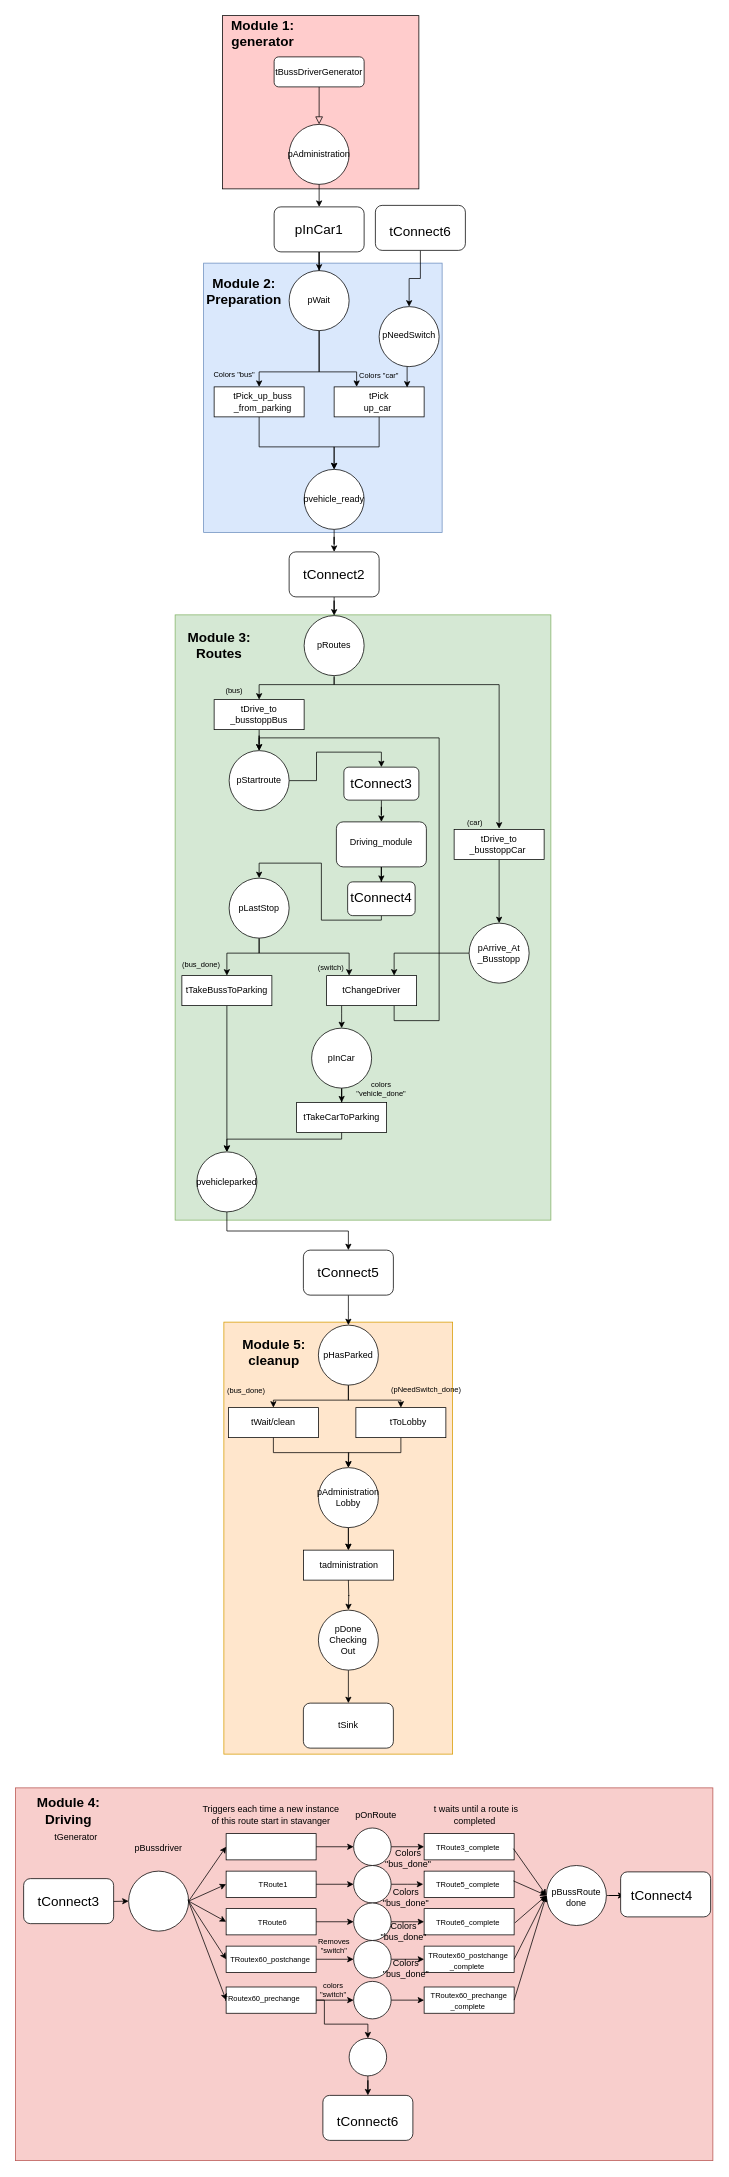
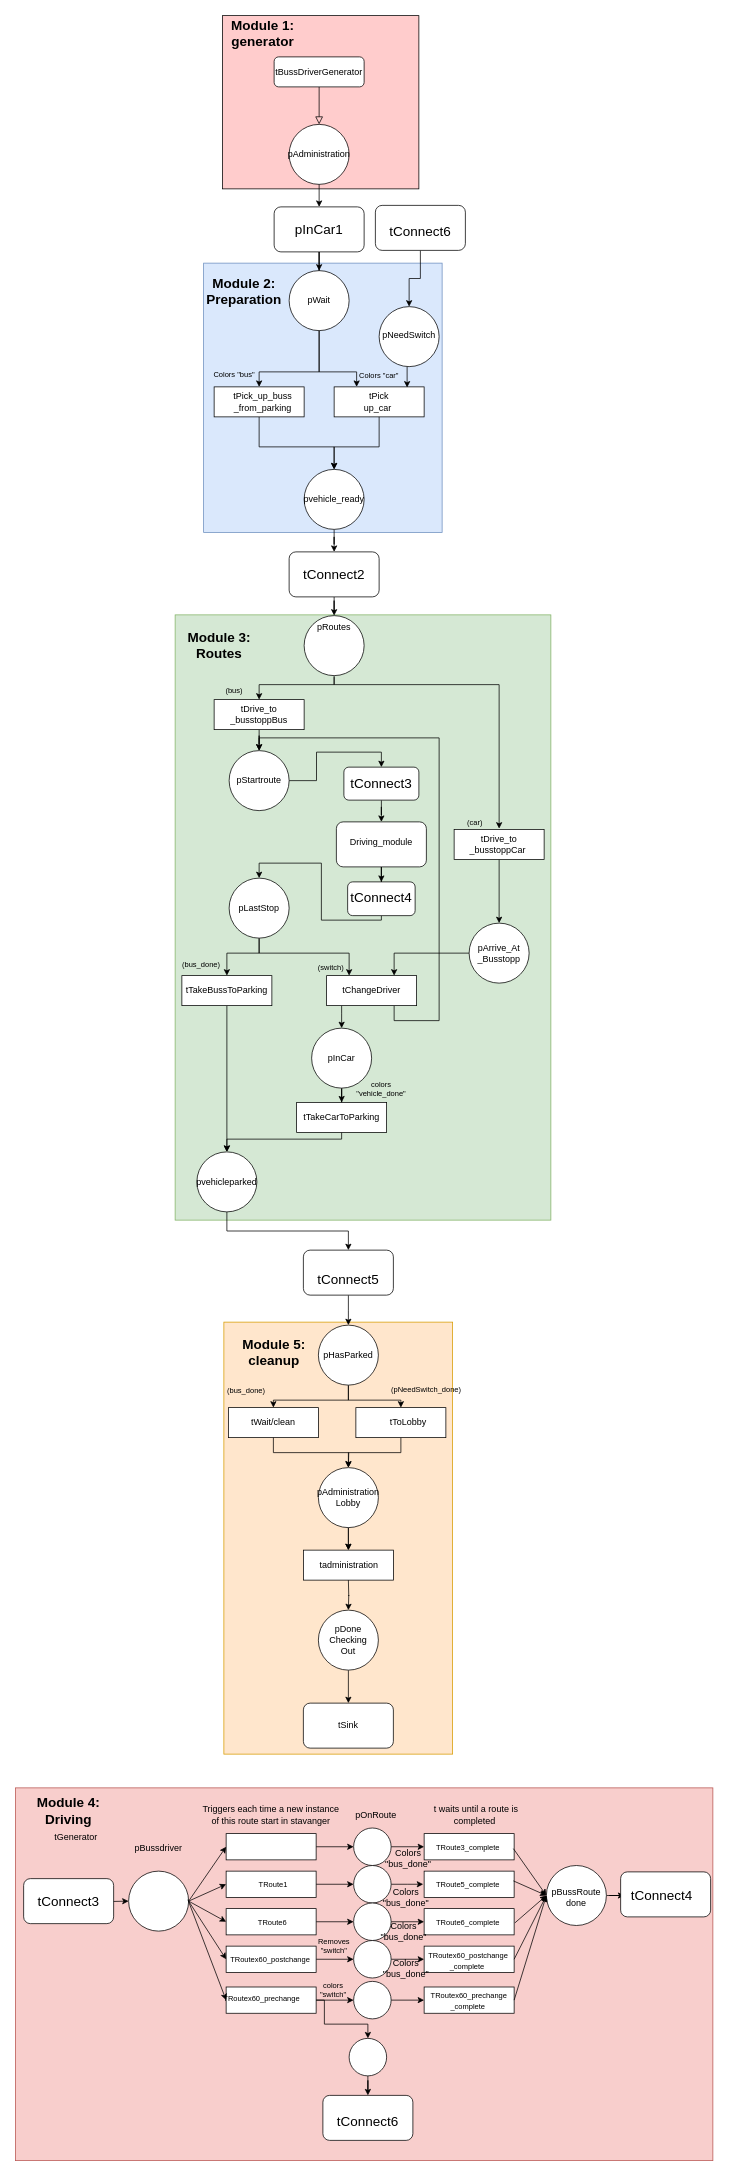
(334, 645) -> (334, 627)
(348, 1272) -> (348, 1280)
